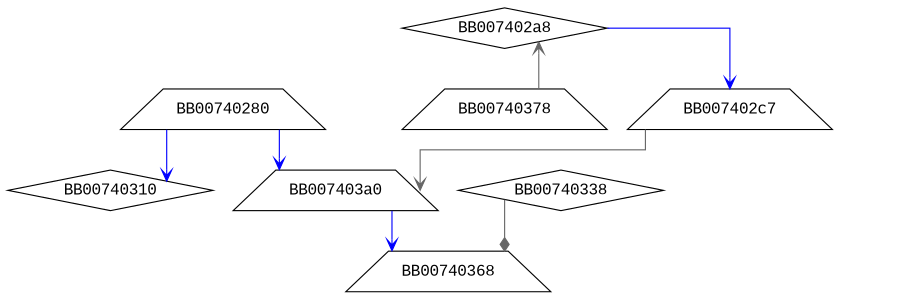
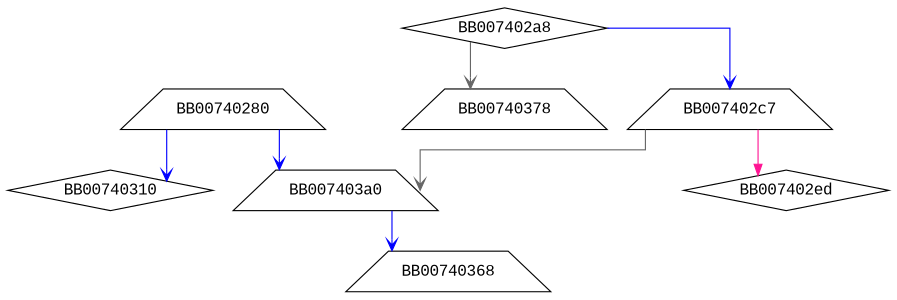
(539, 71) -> (470, 60)
(561, 190) -> none
none -> (786, 190)
